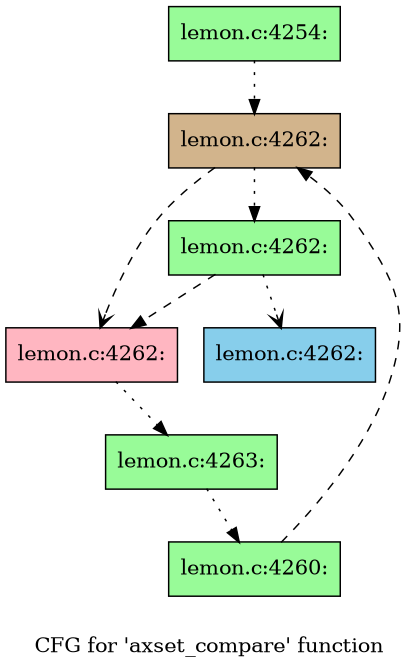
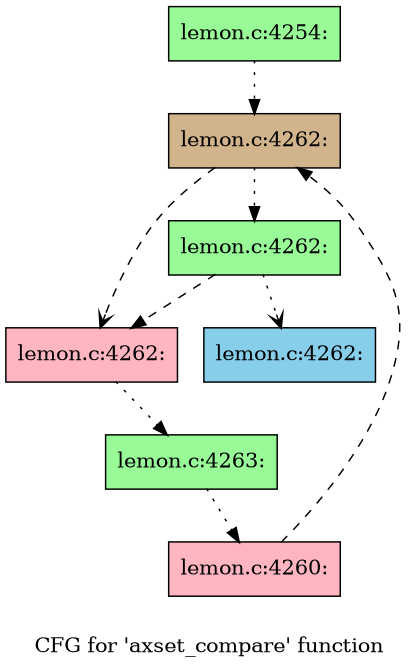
(254, 569) -> (254, 569)
